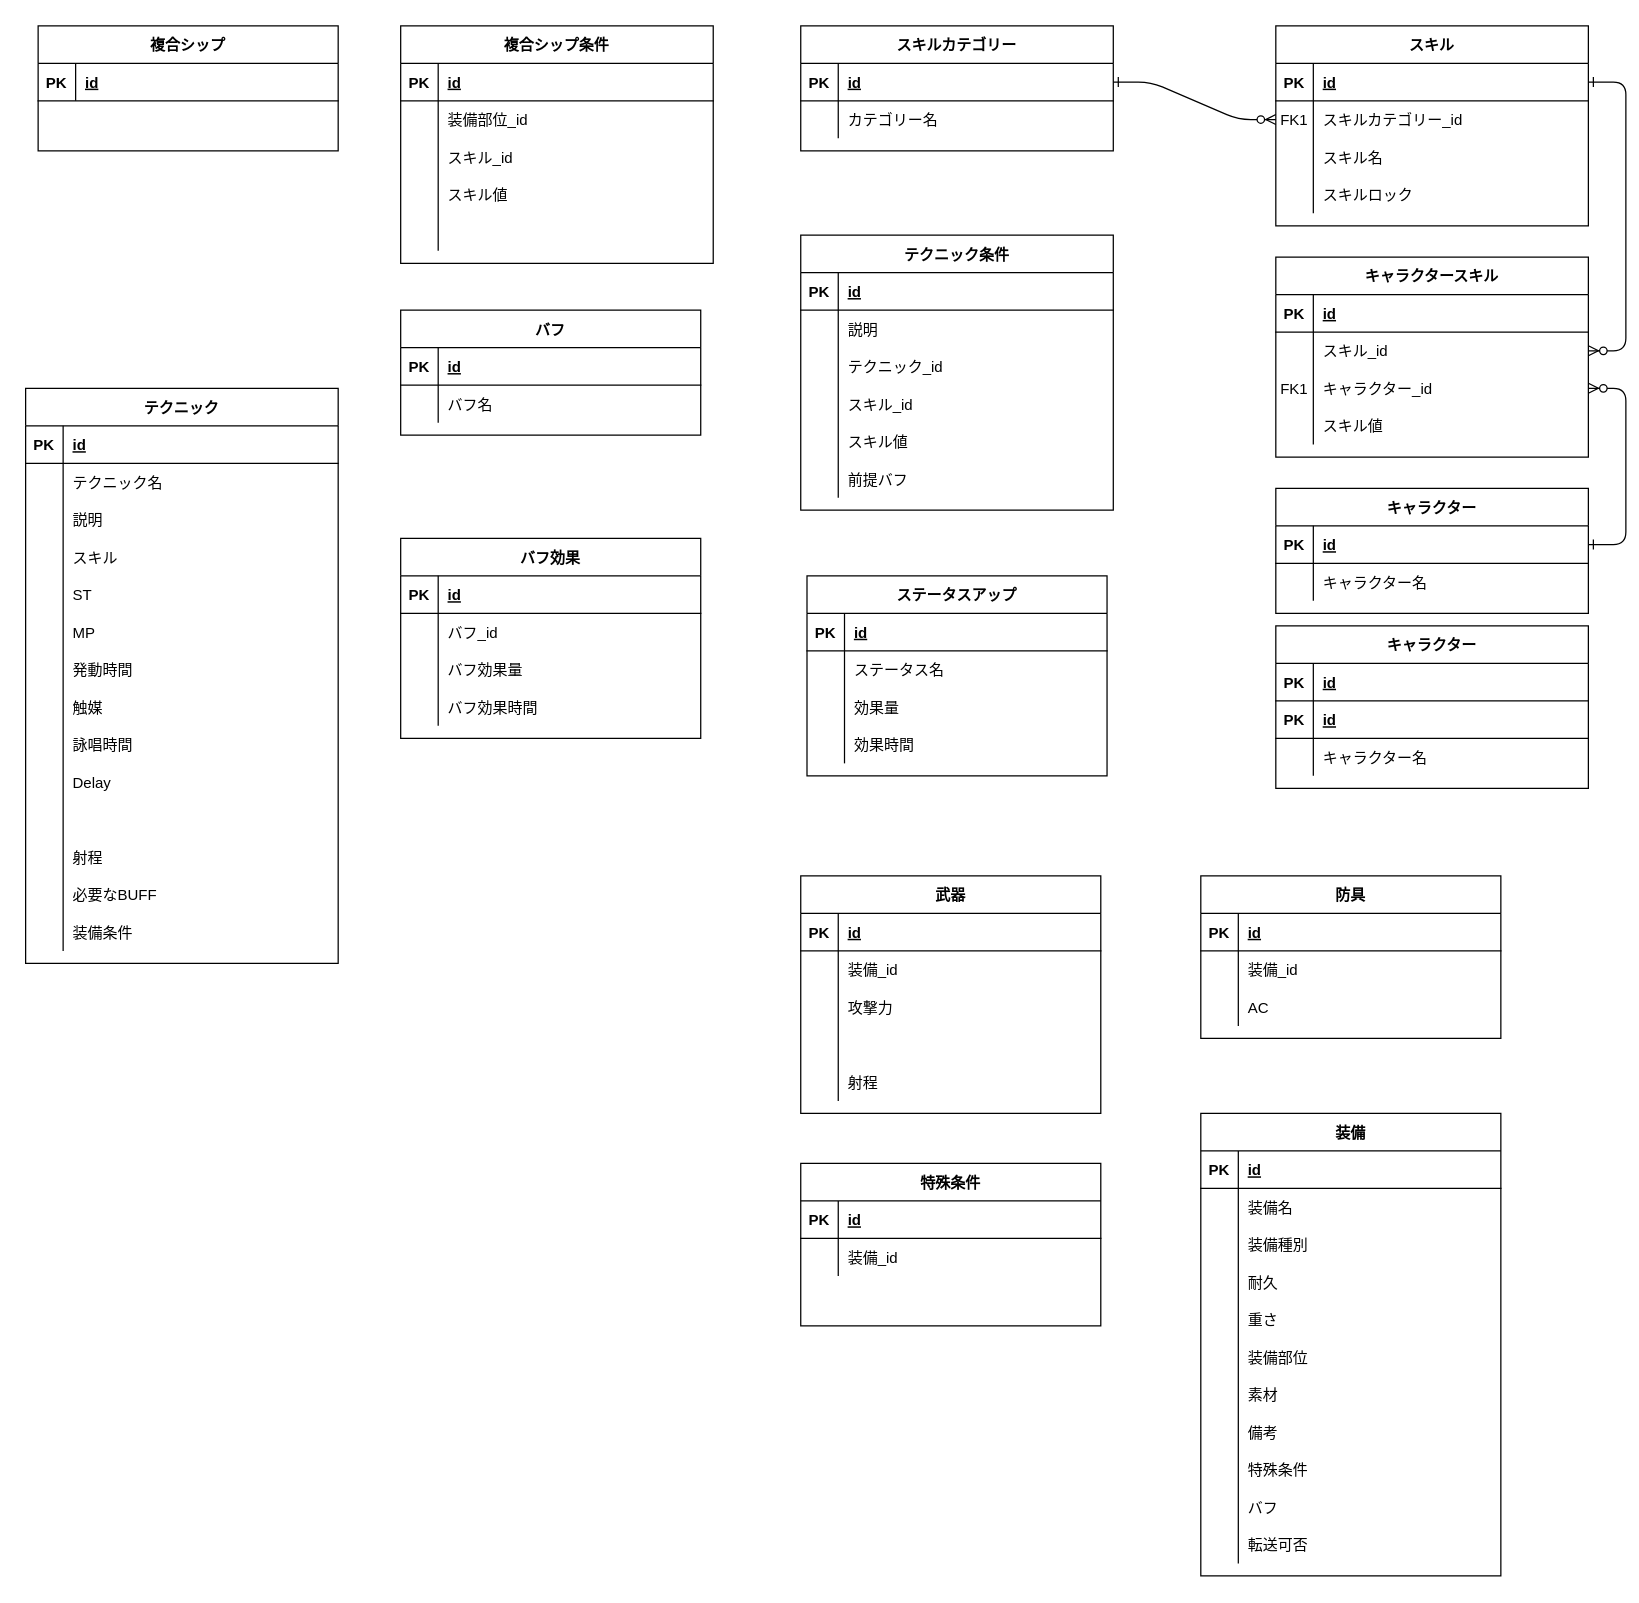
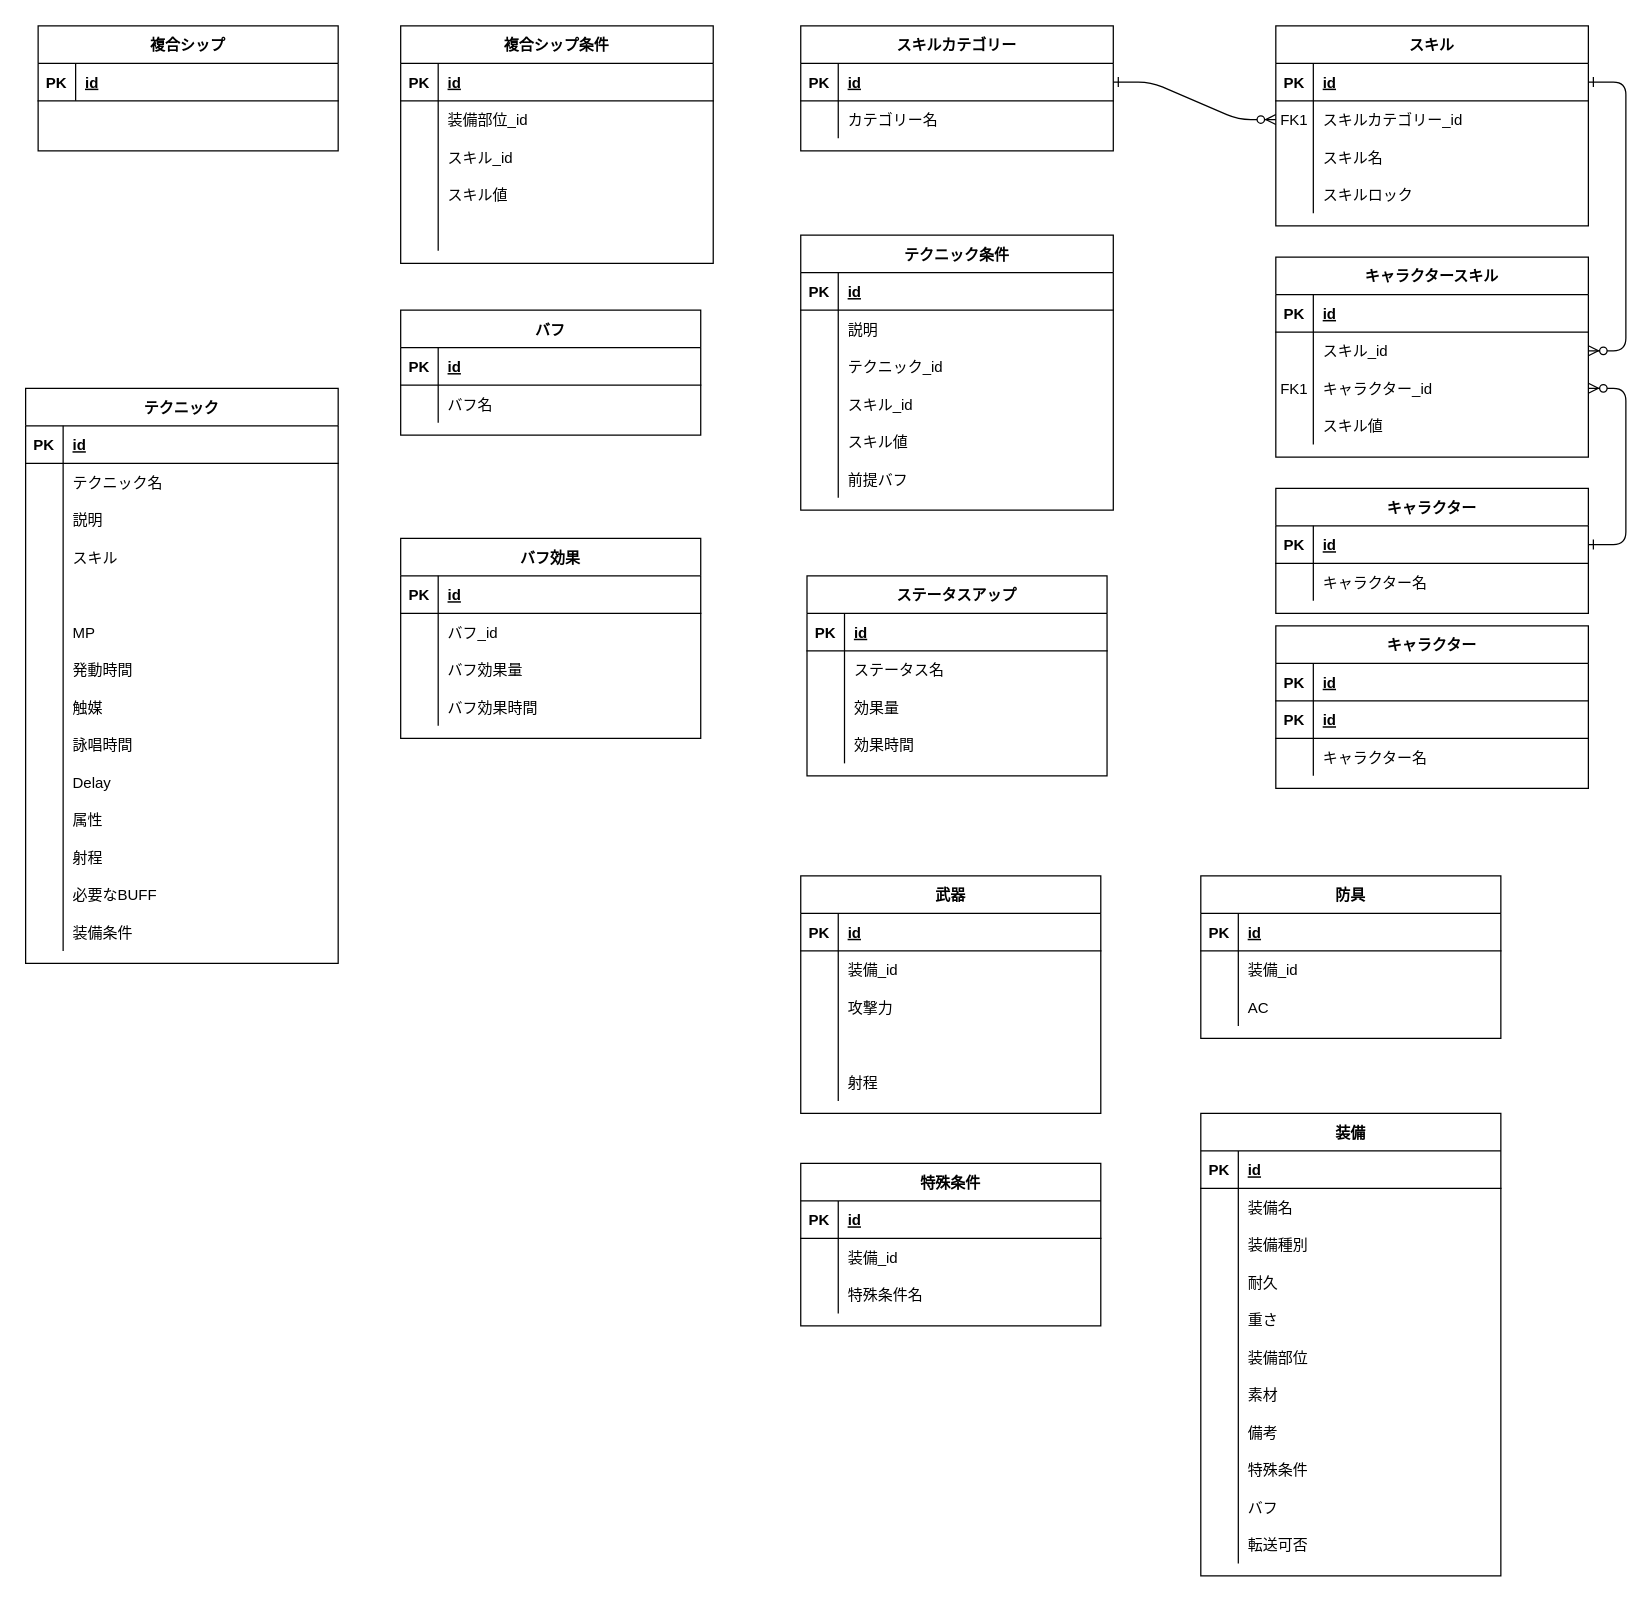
(201, 594) -> none
none -> (201, 819)
none -> (969, 1294)
